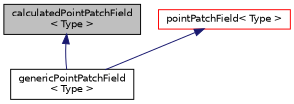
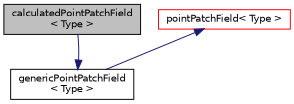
(66, 57) -> (79, 47)
